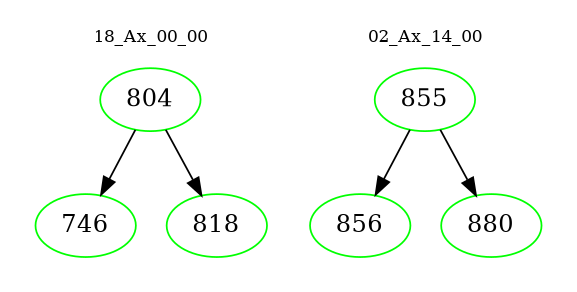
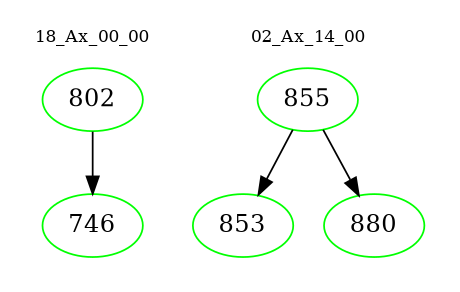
(150, 100) -> (93, 100)
(217, 226) -> none
(360, 226) -> (243, 226)
